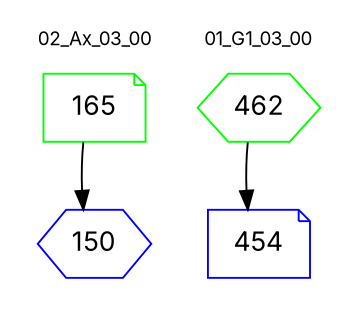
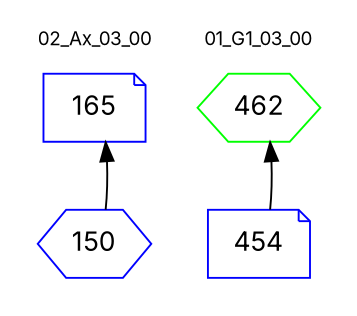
(95, 108) -> (95, 108)
(82, 167) -> (107, 185)
(246, 167) -> (272, 185)
